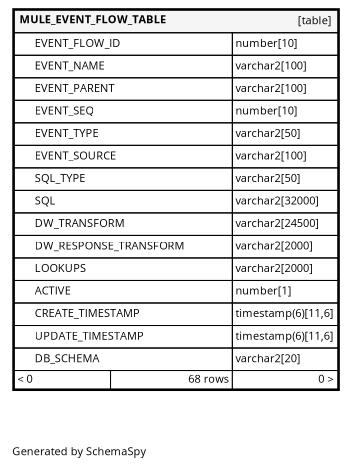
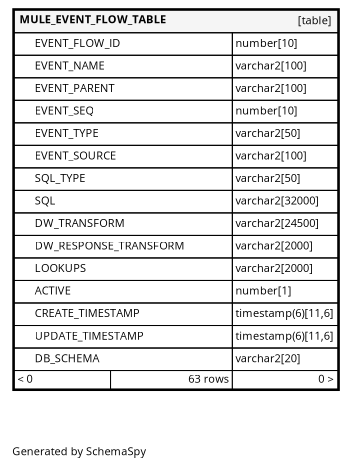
(209, 379) -> (209, 379)
